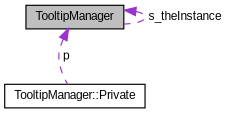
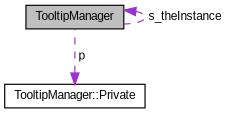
(59, 62) -> (75, 51)
